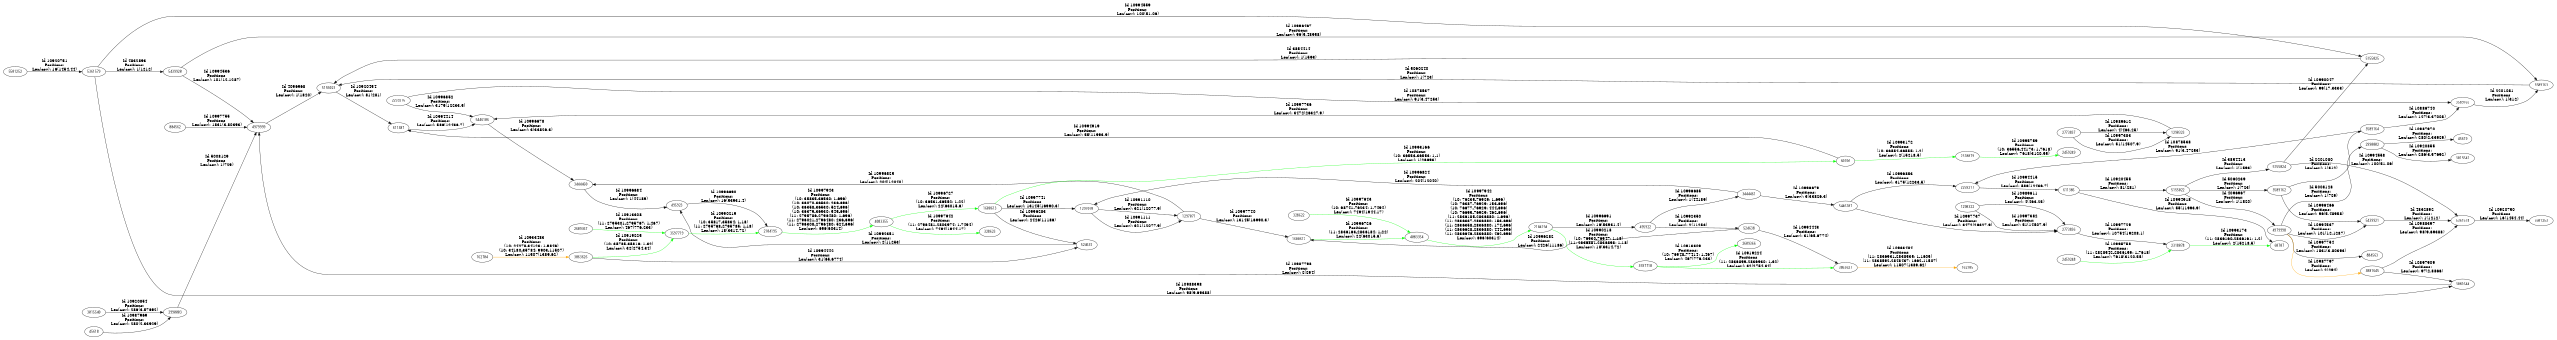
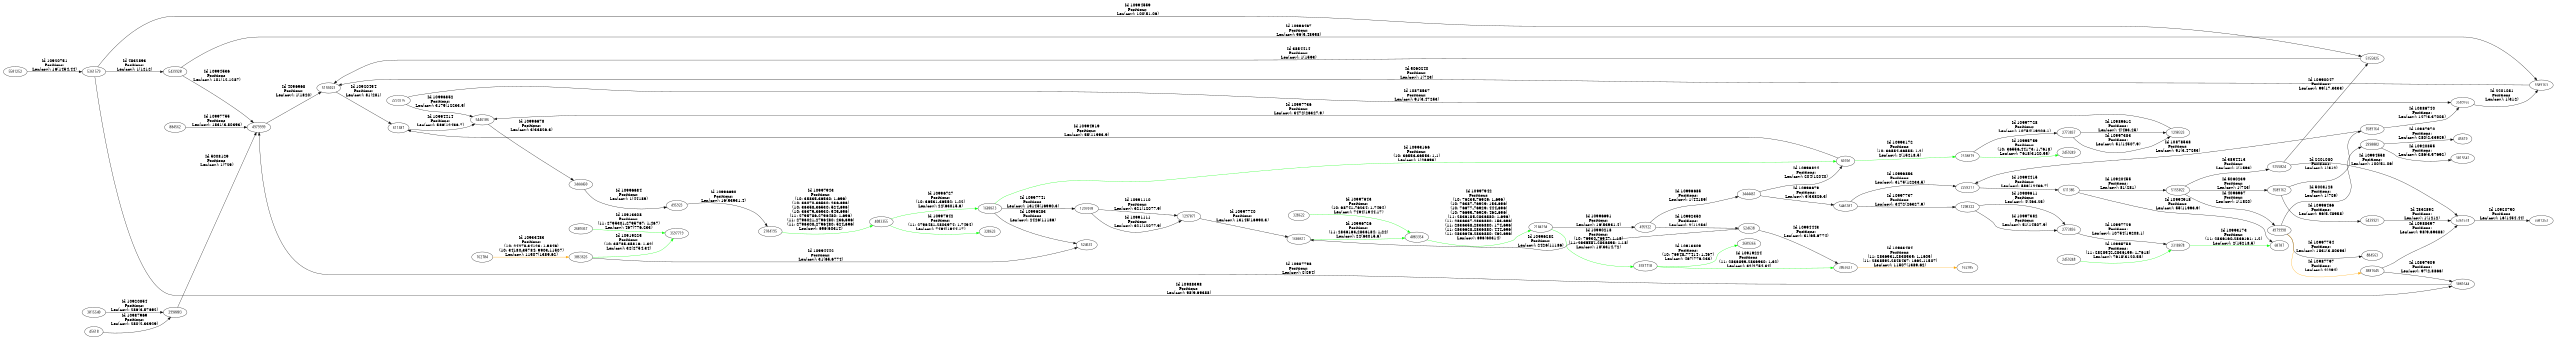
none -> (2012, 136)
(893, 184) -> none
(1416, 184) -> (1802, 185)
(1954, 229) -> (1905, 207)
(722, 234) -> none
(2327, 239) -> none
(871, 245) -> none
